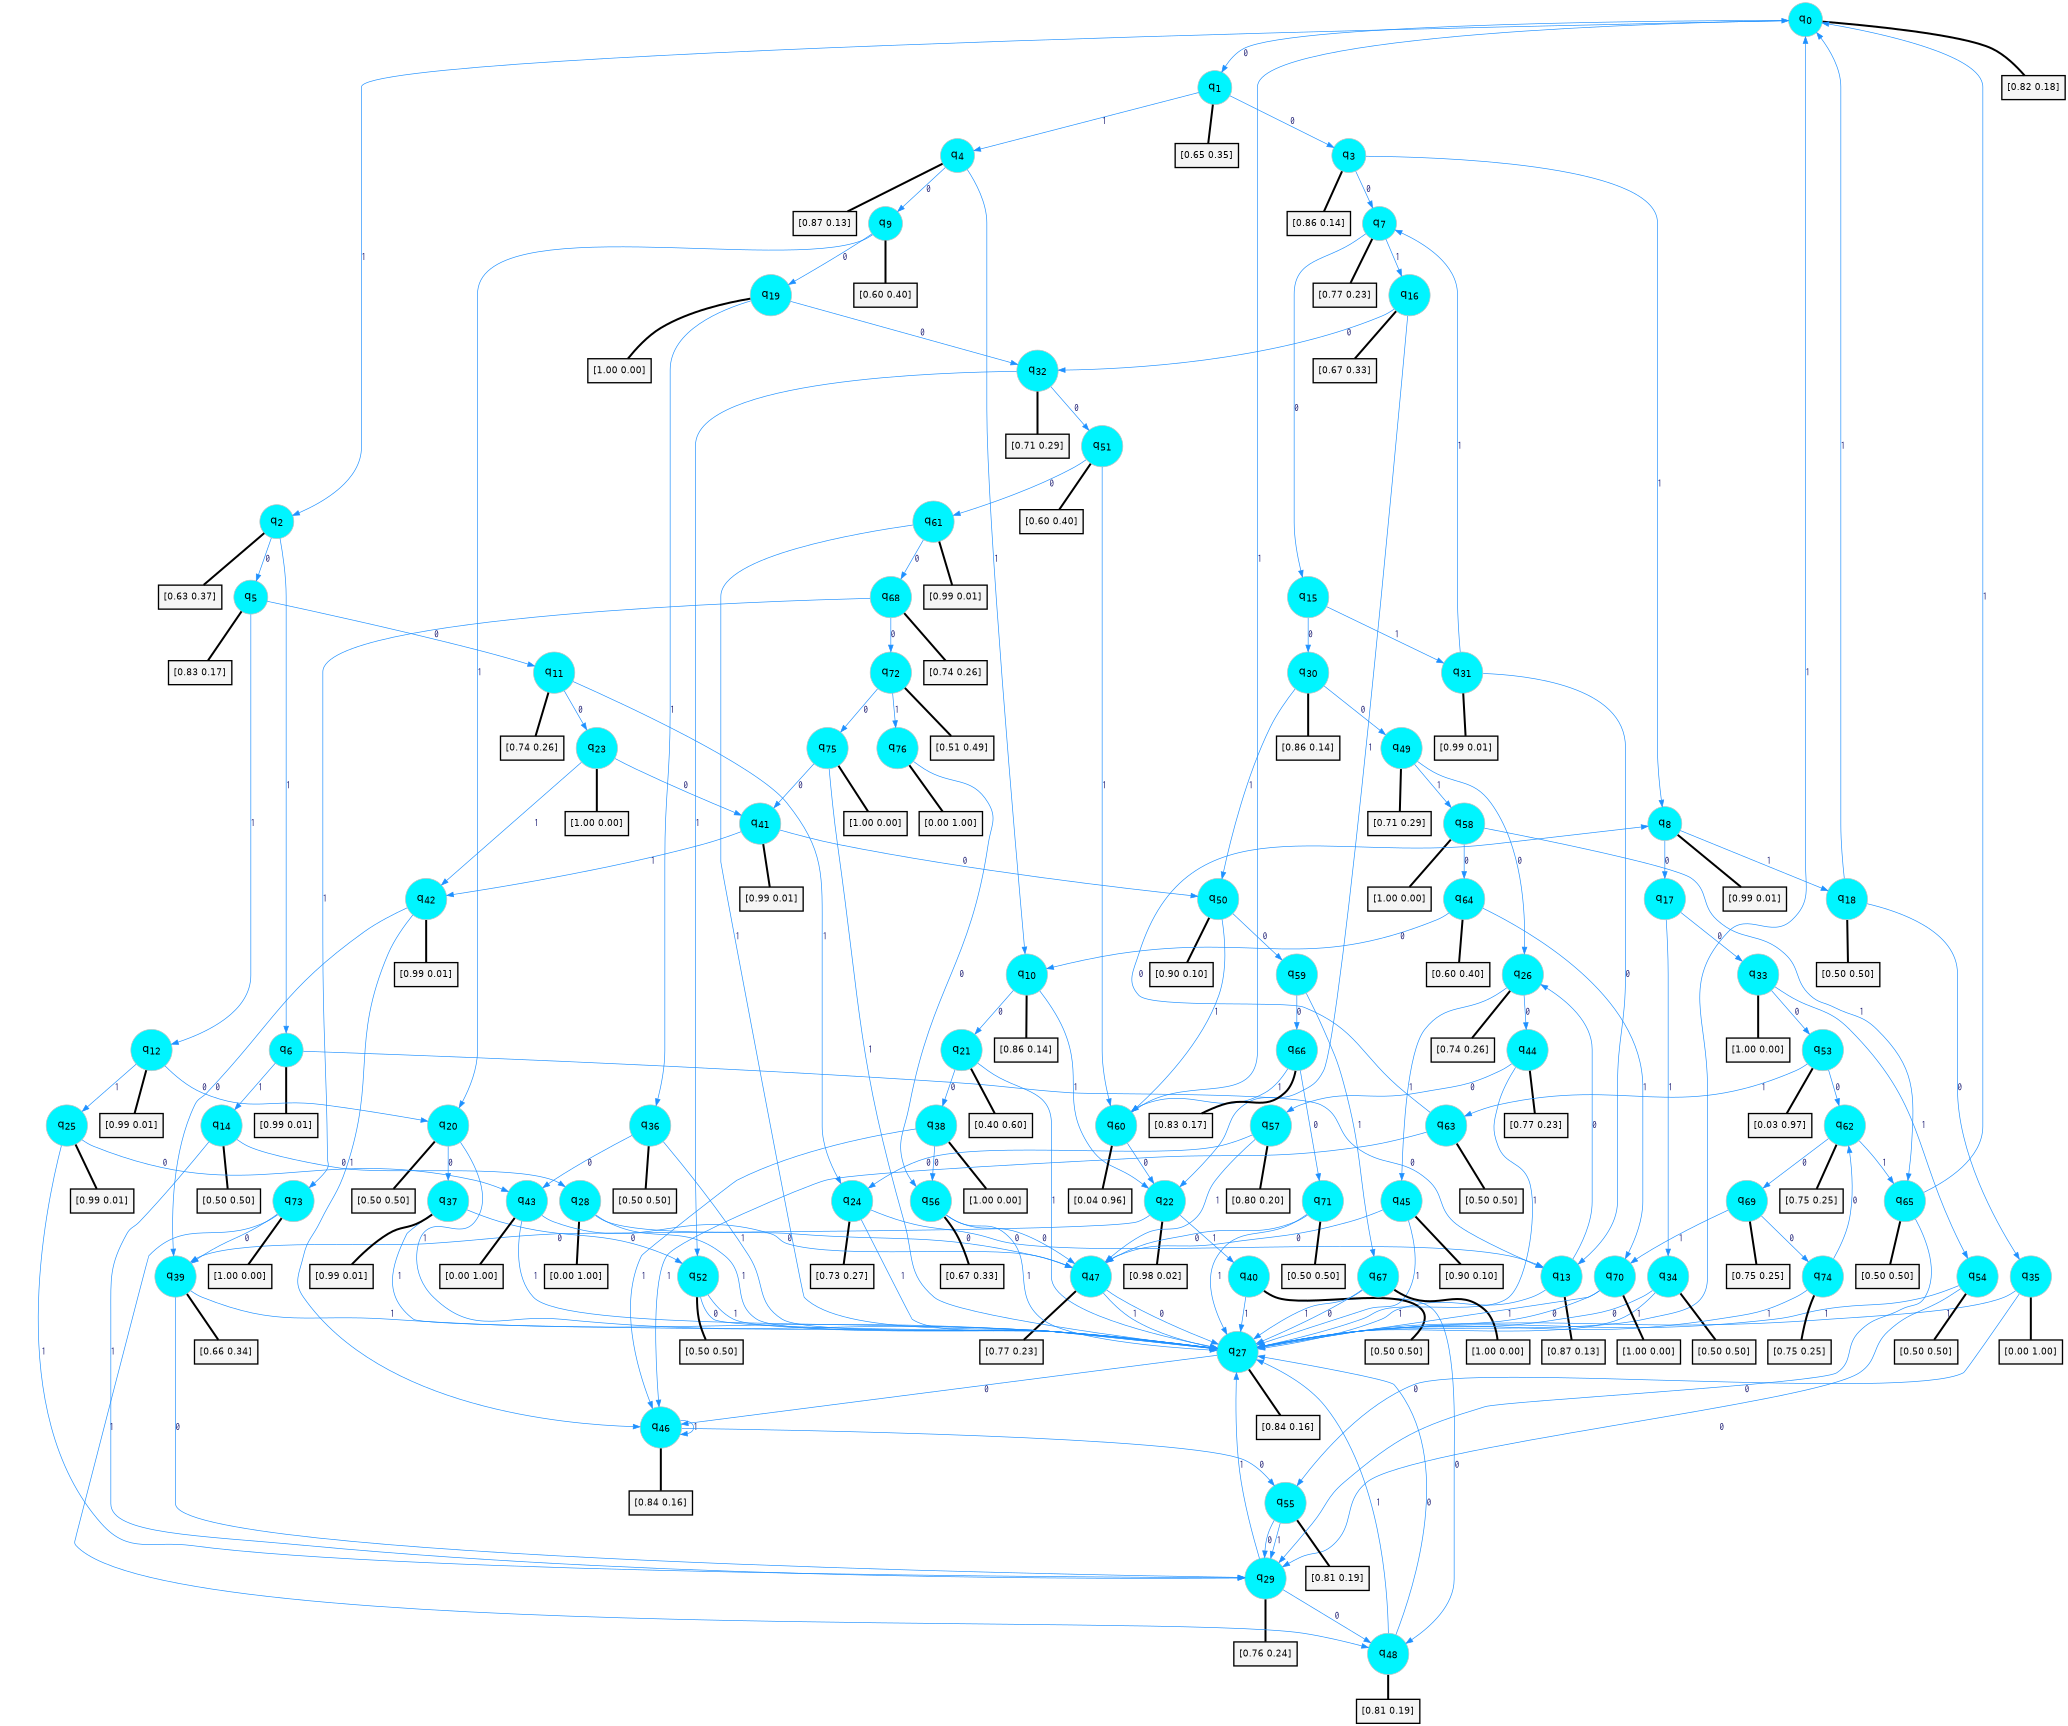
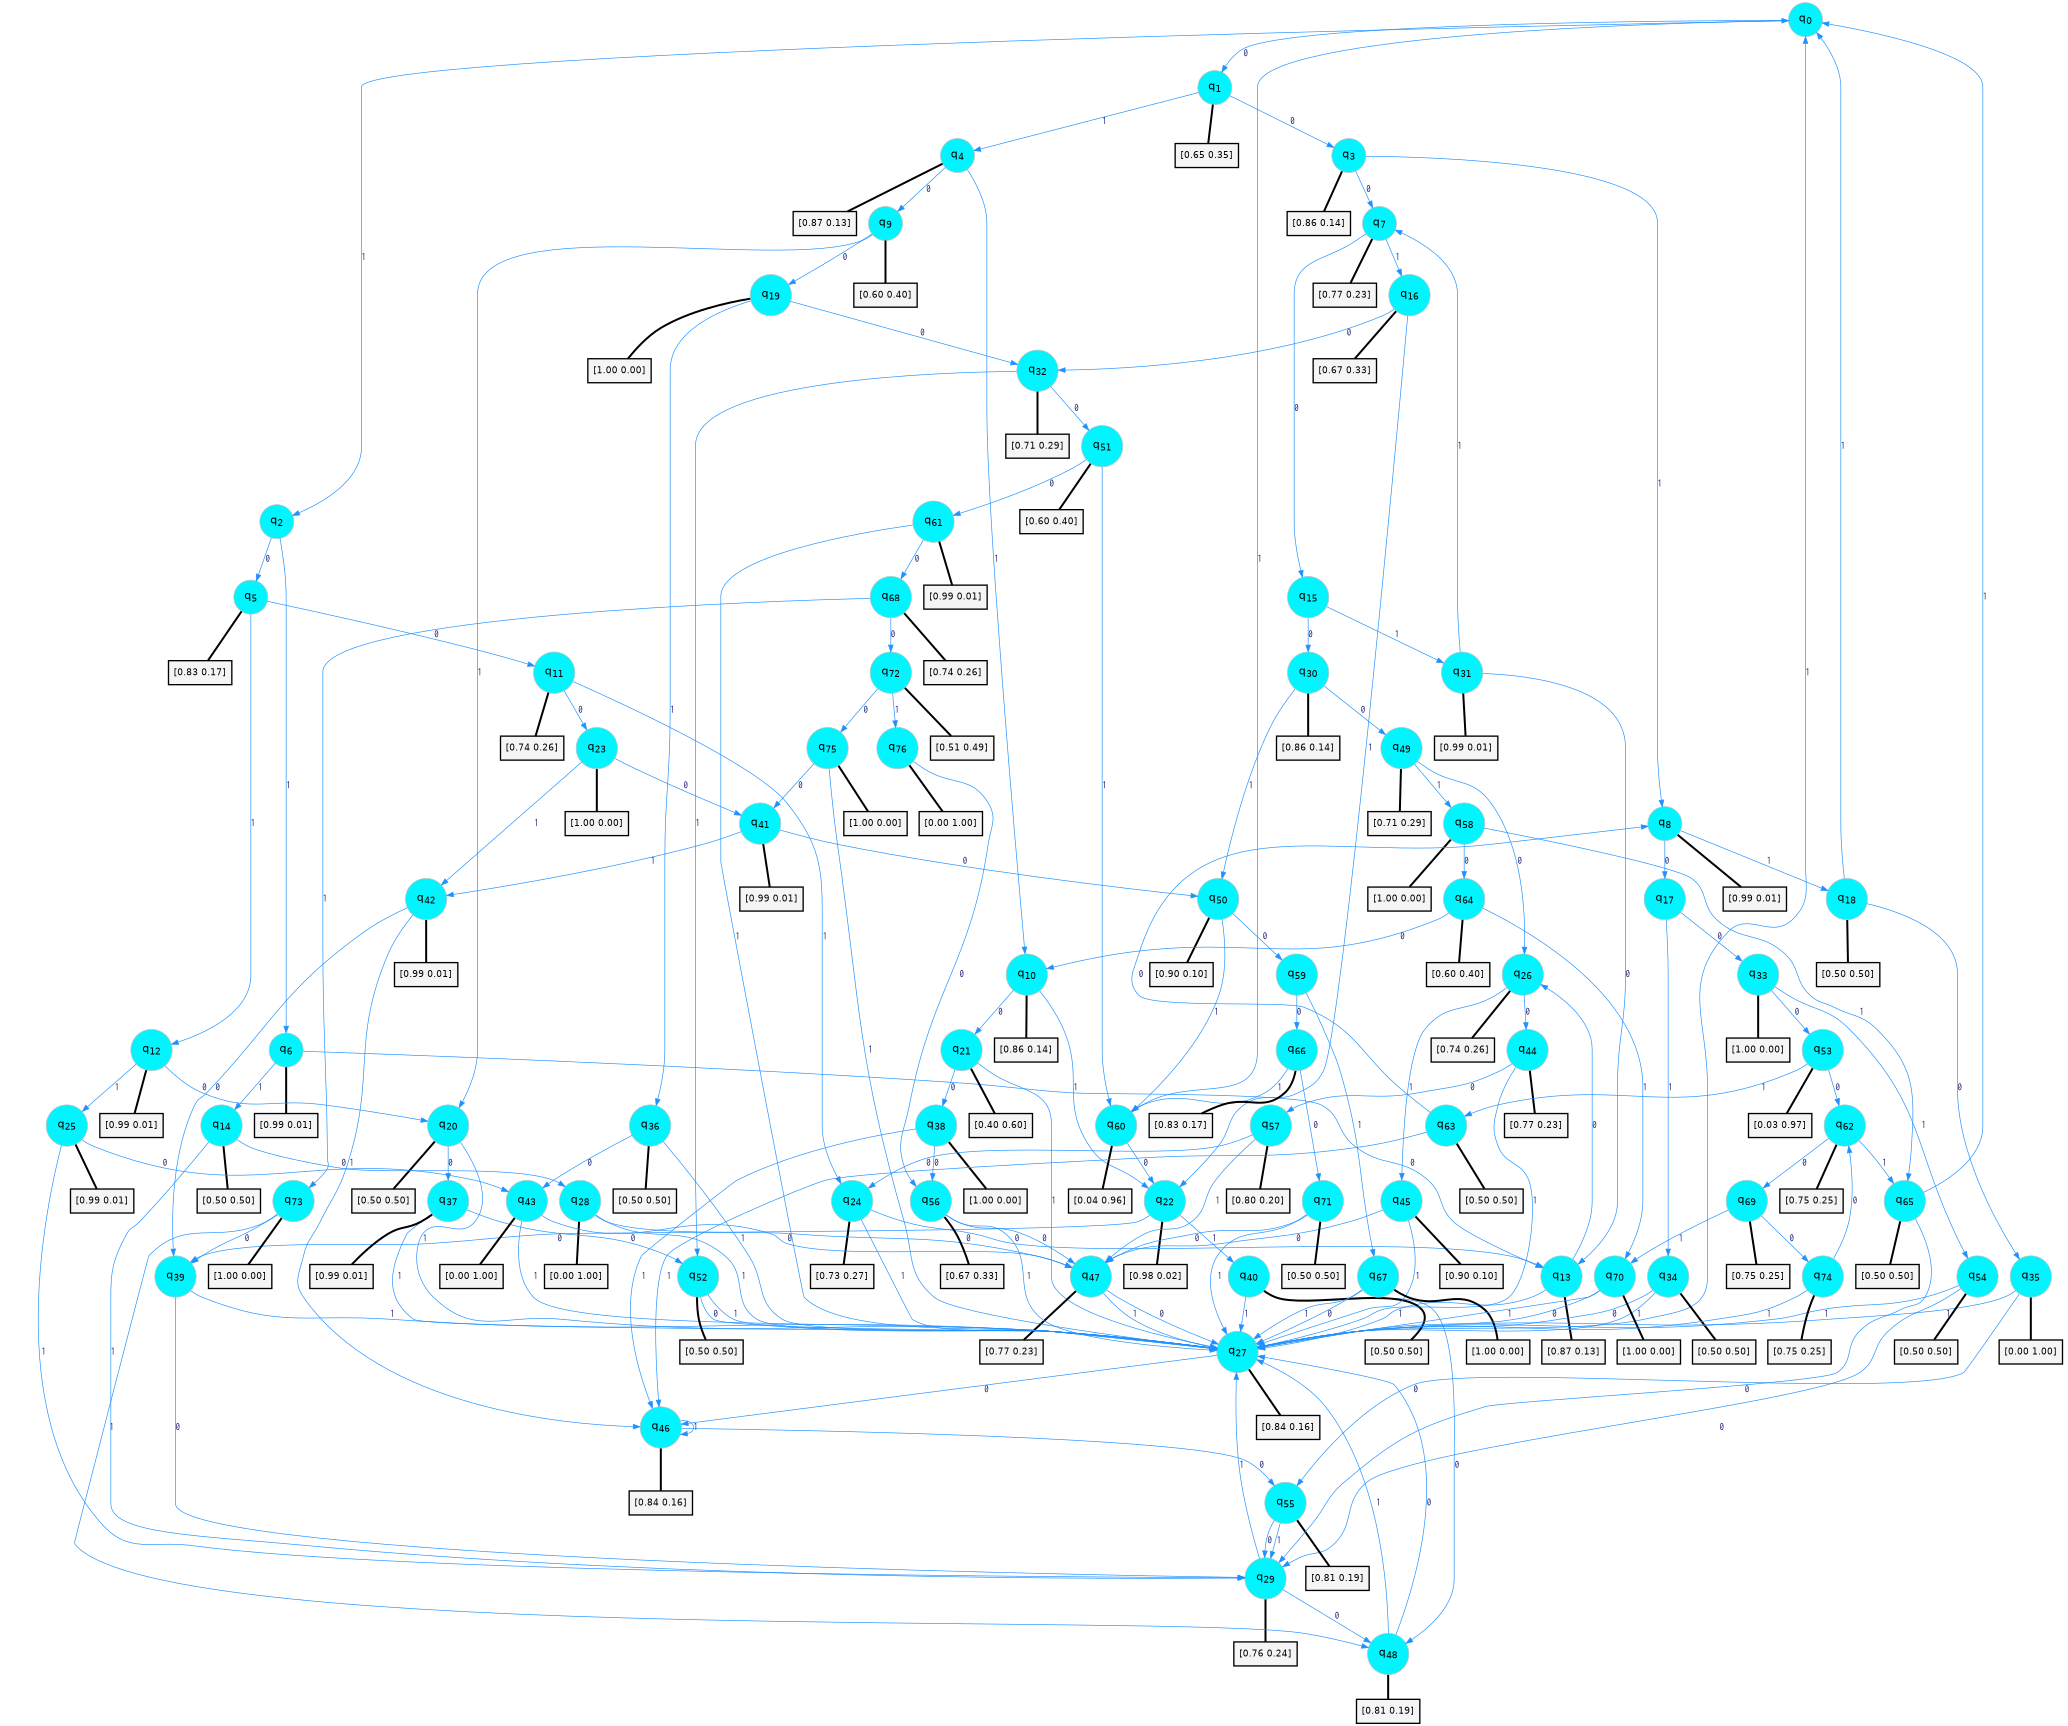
(2033, 88) -> none
(190, 597) -> none
(226, 1352) -> none
